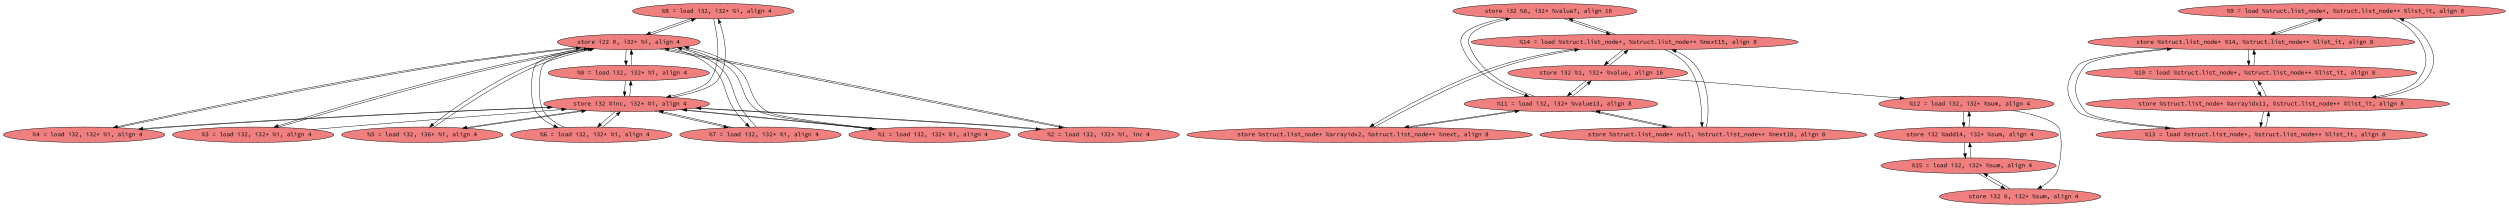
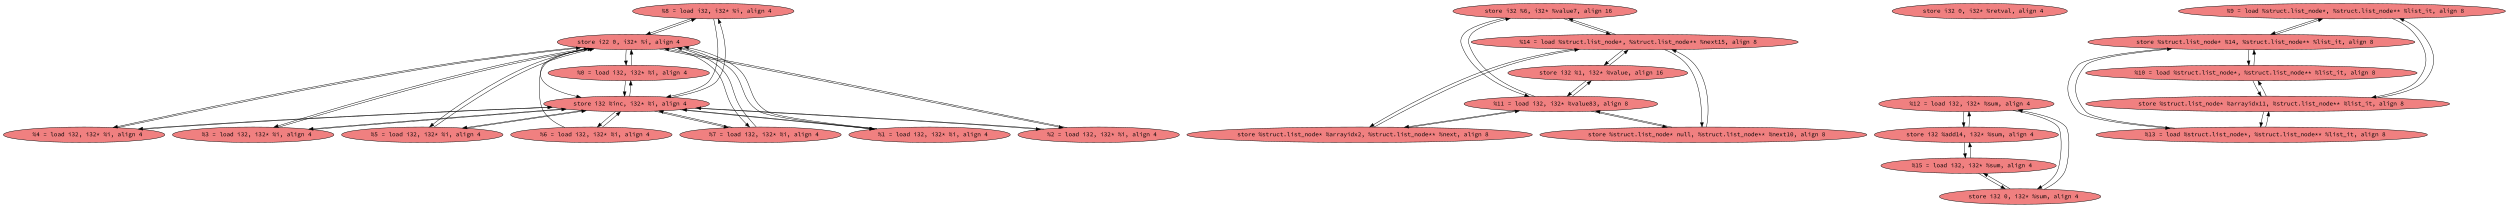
none -> (1980, 11)
(533, 74) -> (542, 80)
(1780, 88) -> (2069, 140)
(1561, 104) -> (1561, 104)
none -> (438, 119)
(422, 135) -> (422, 135)
(1099, 135) -> (1099, 135)
